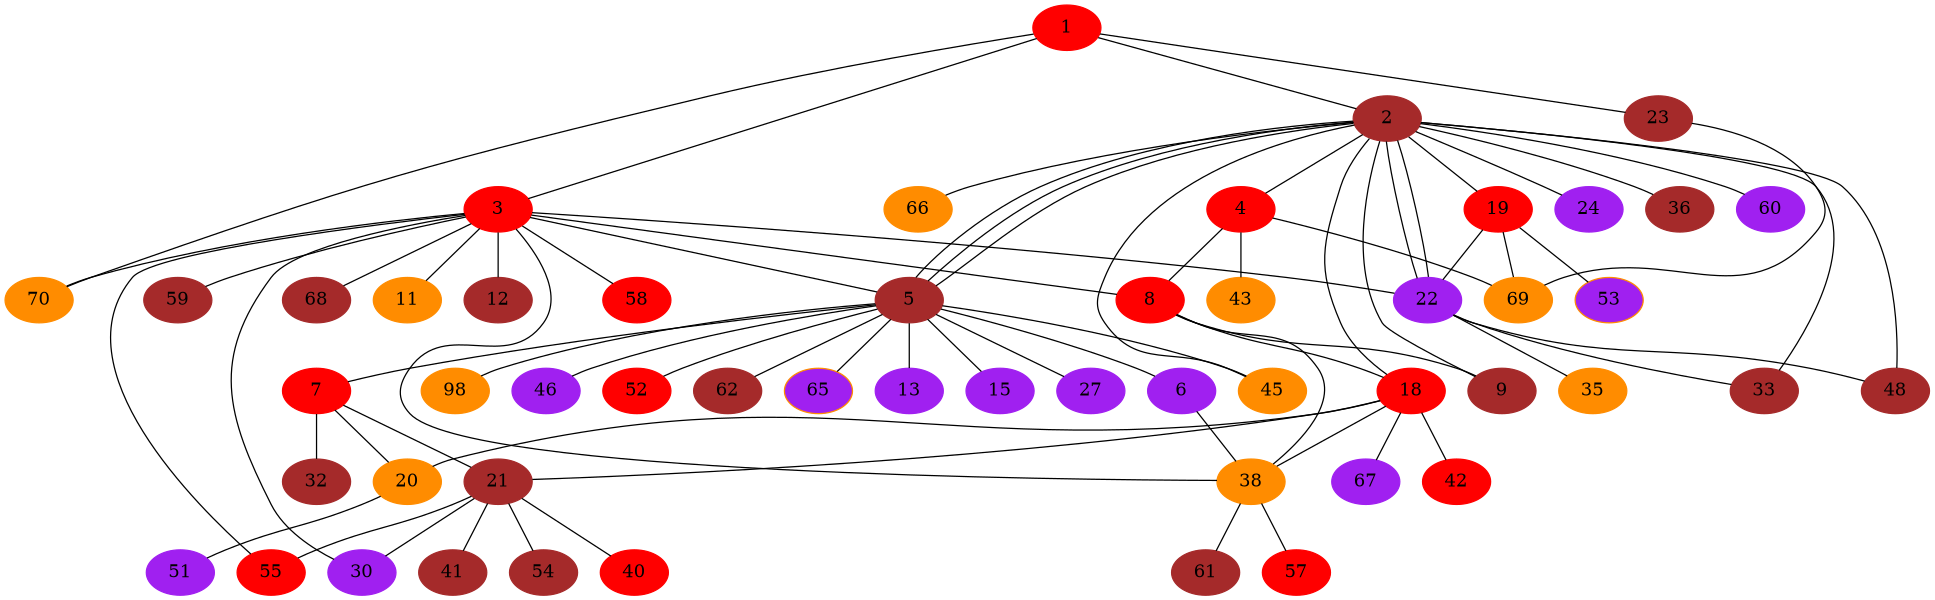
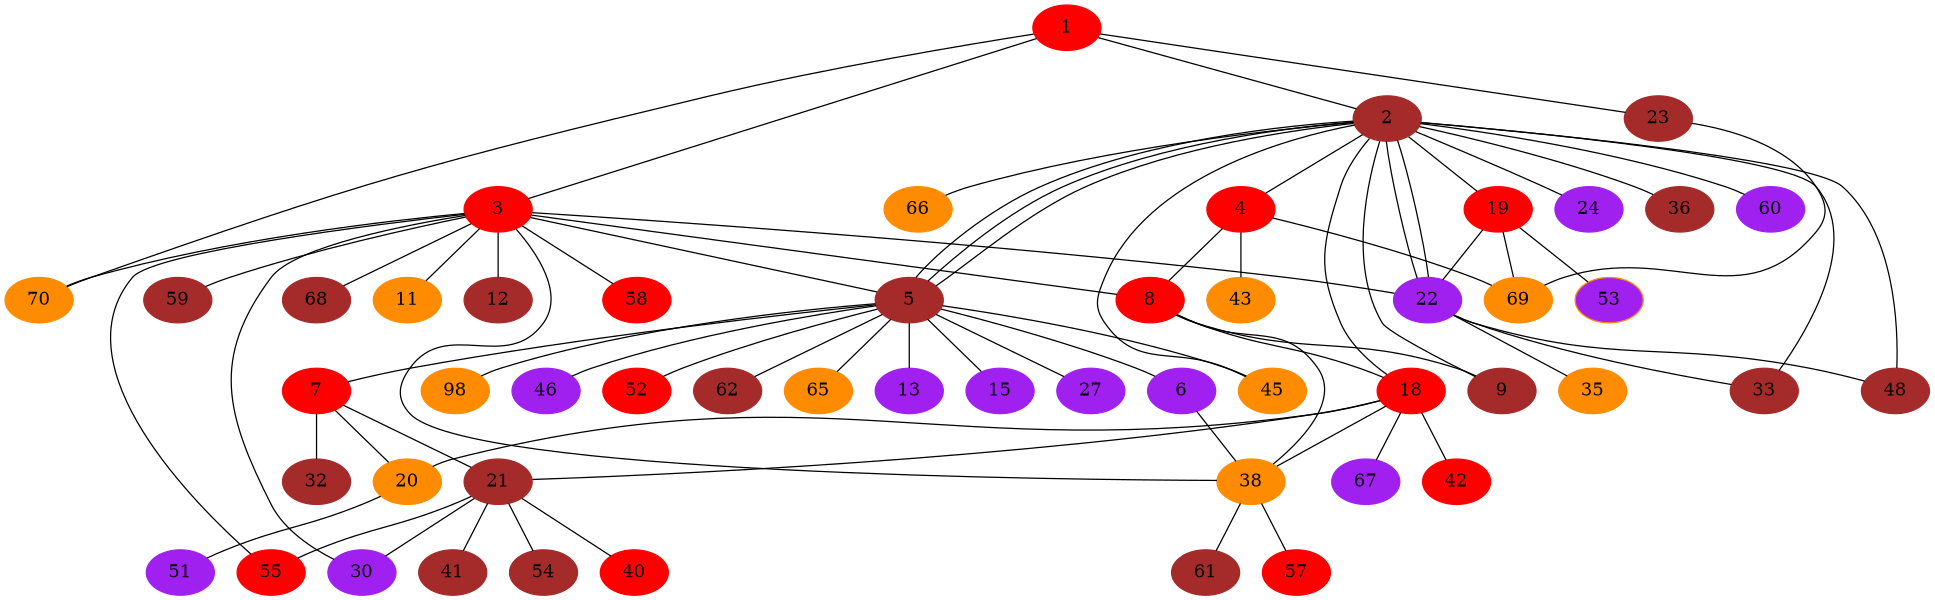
(818, 391) -> (818, 391)
